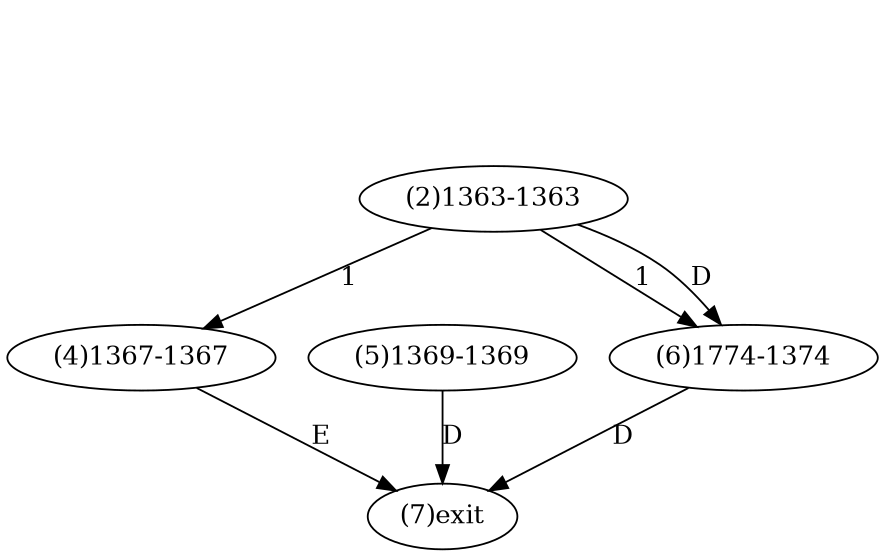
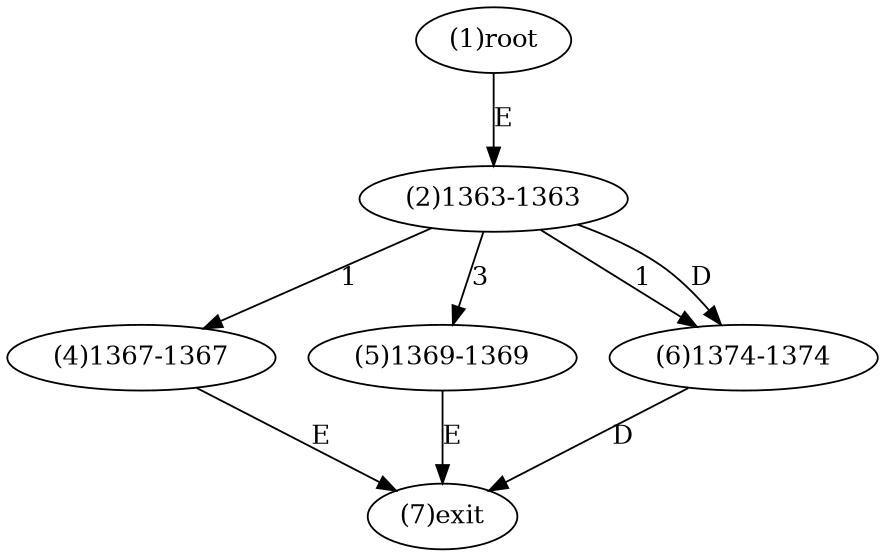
none -> (494, 40)
none -> (471, 270)
(744, 358) -> (744, 358)
(453, 437) -> (453, 437)
